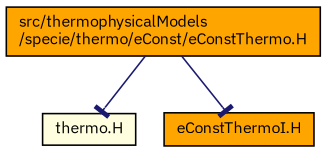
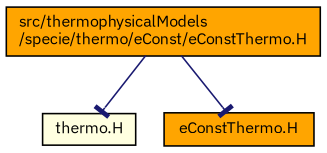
(239, 129) -> (239, 129)
